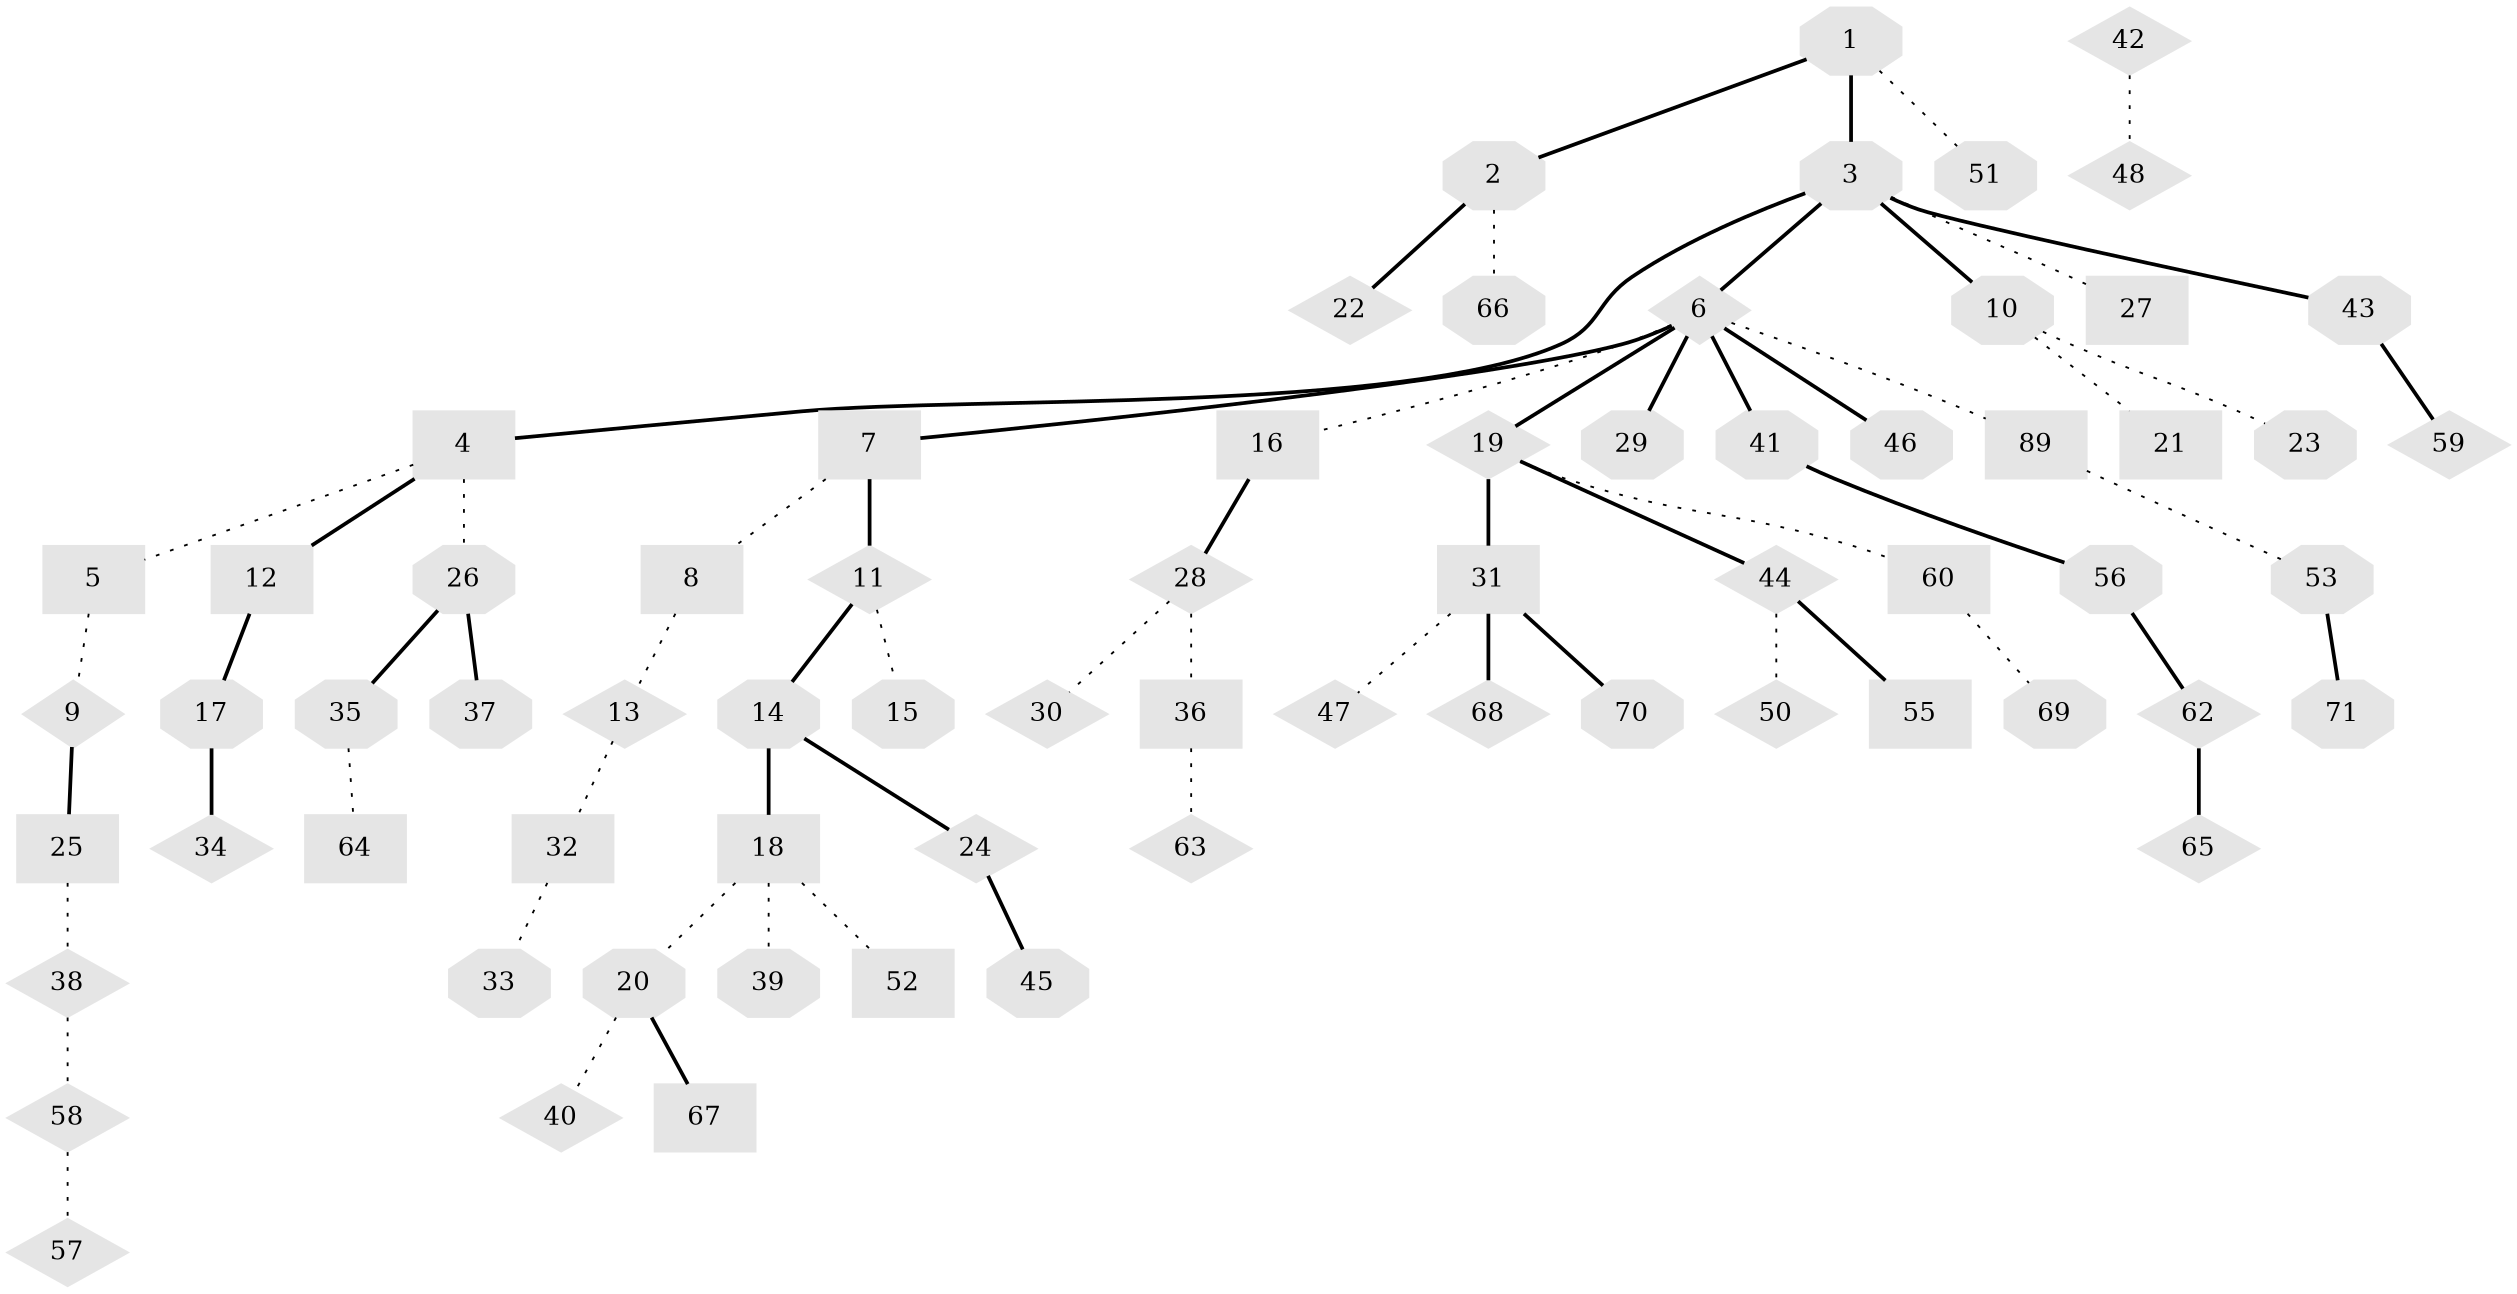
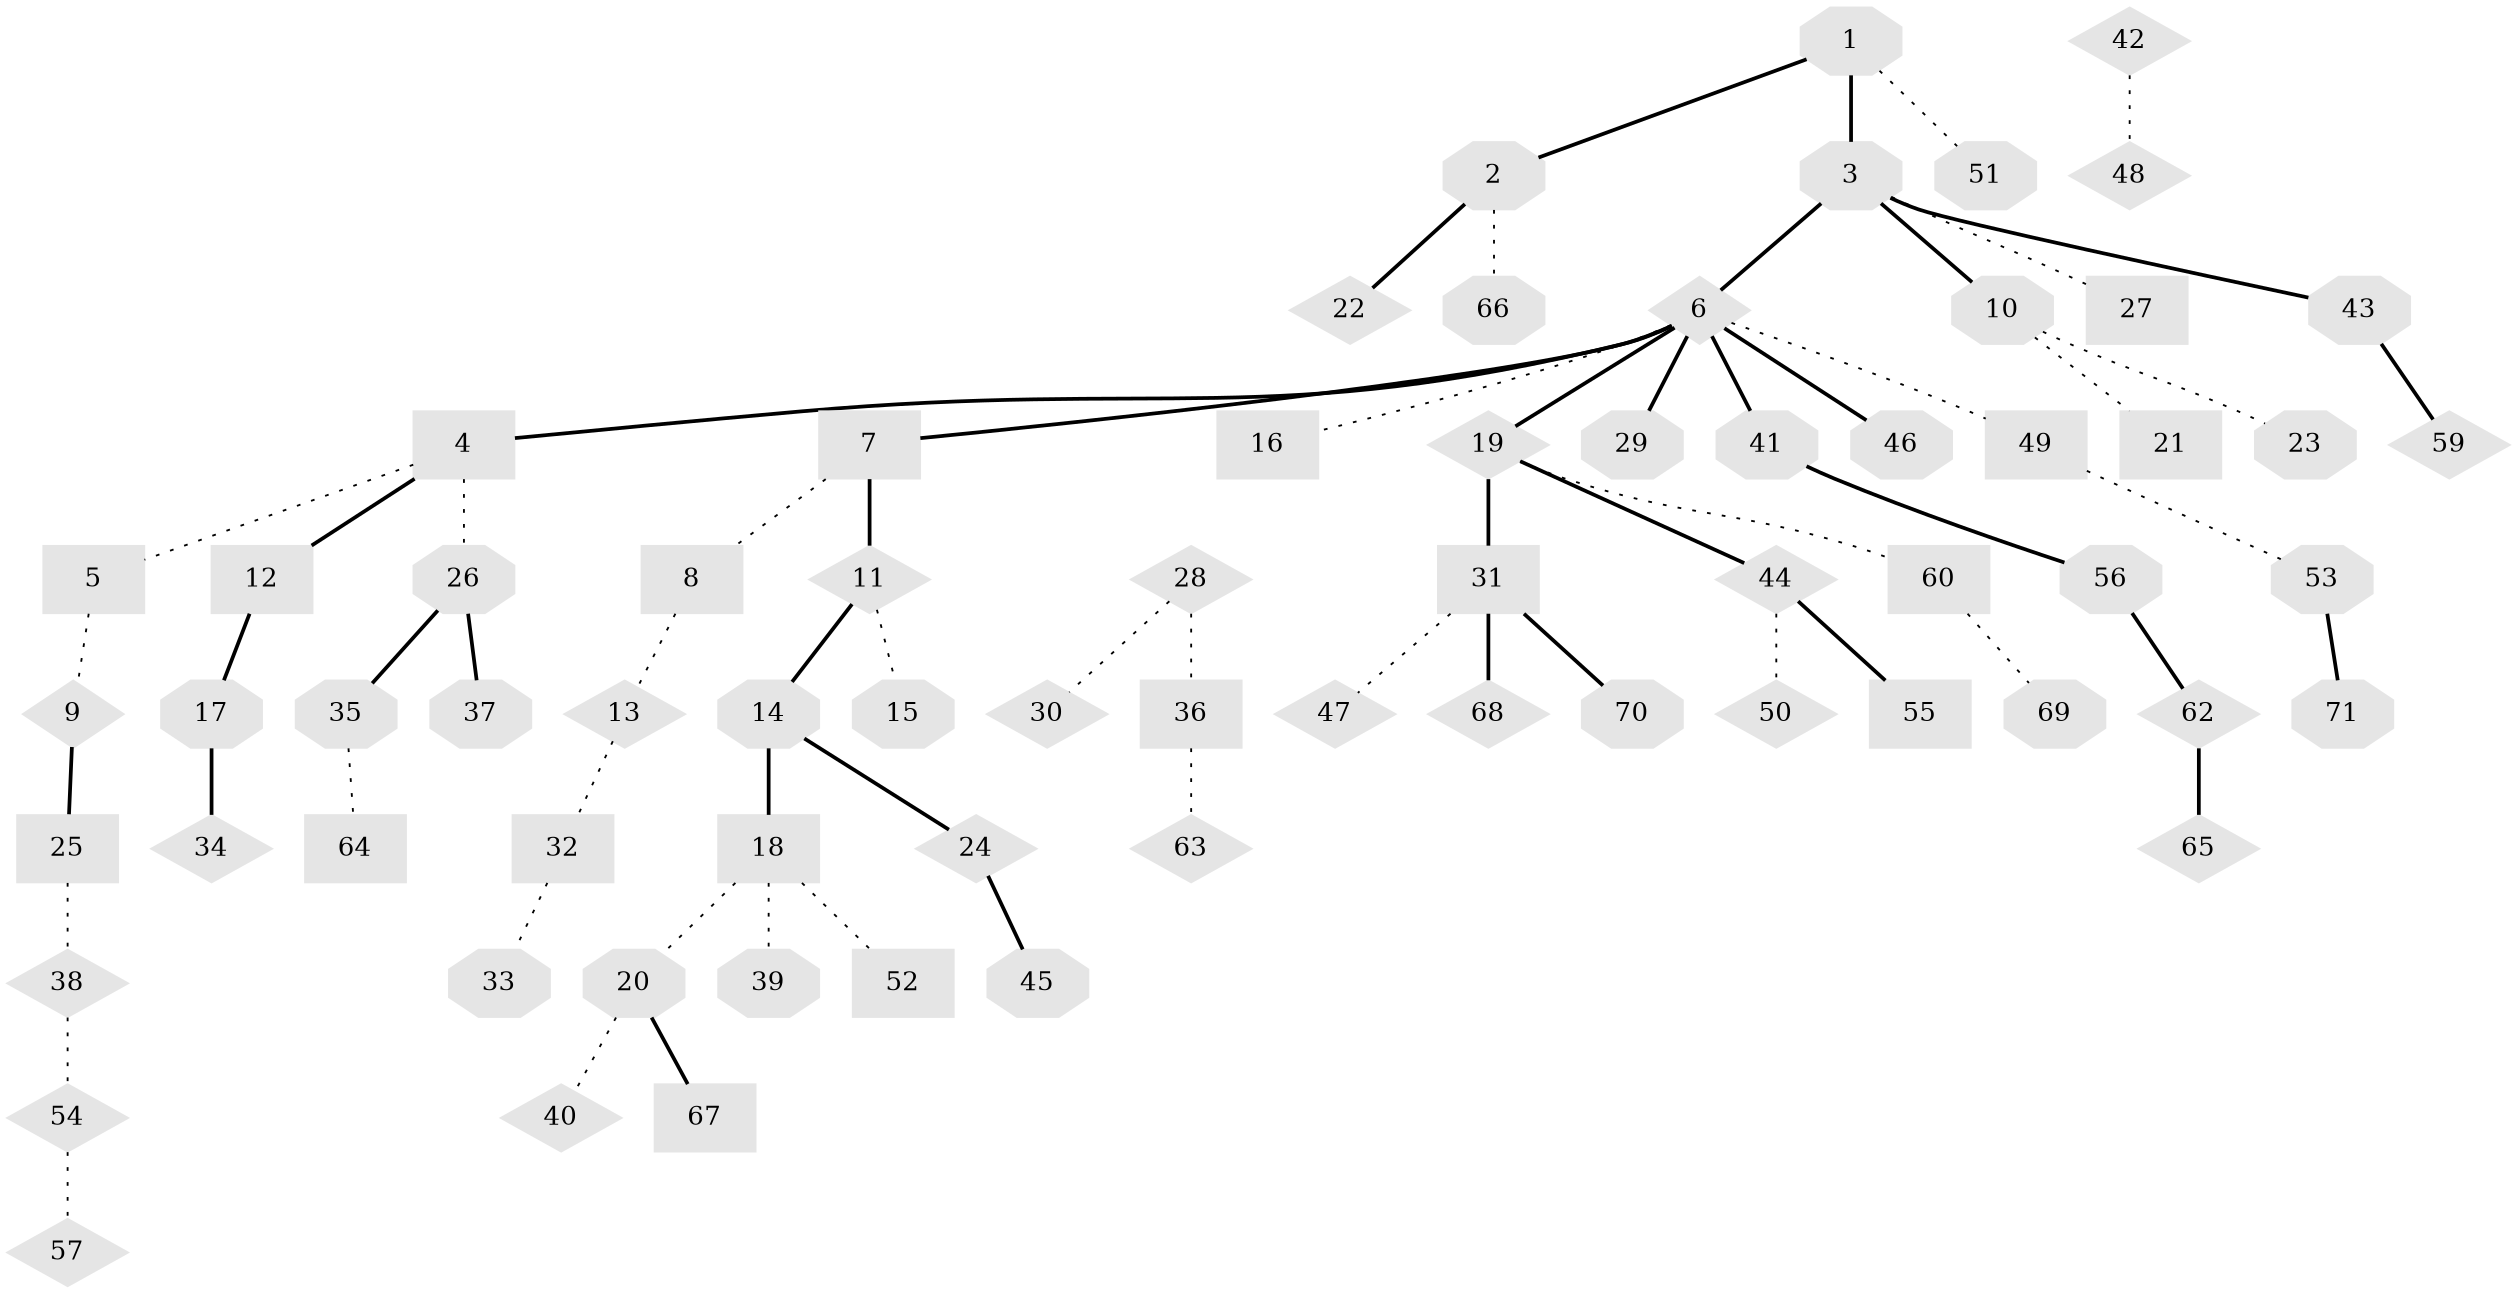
(1186, 398) -> (1096, 399)
(2036, 445) -> (2036, 445)
(1227, 516) -> none
(68, 1118) -> (68, 1118)
